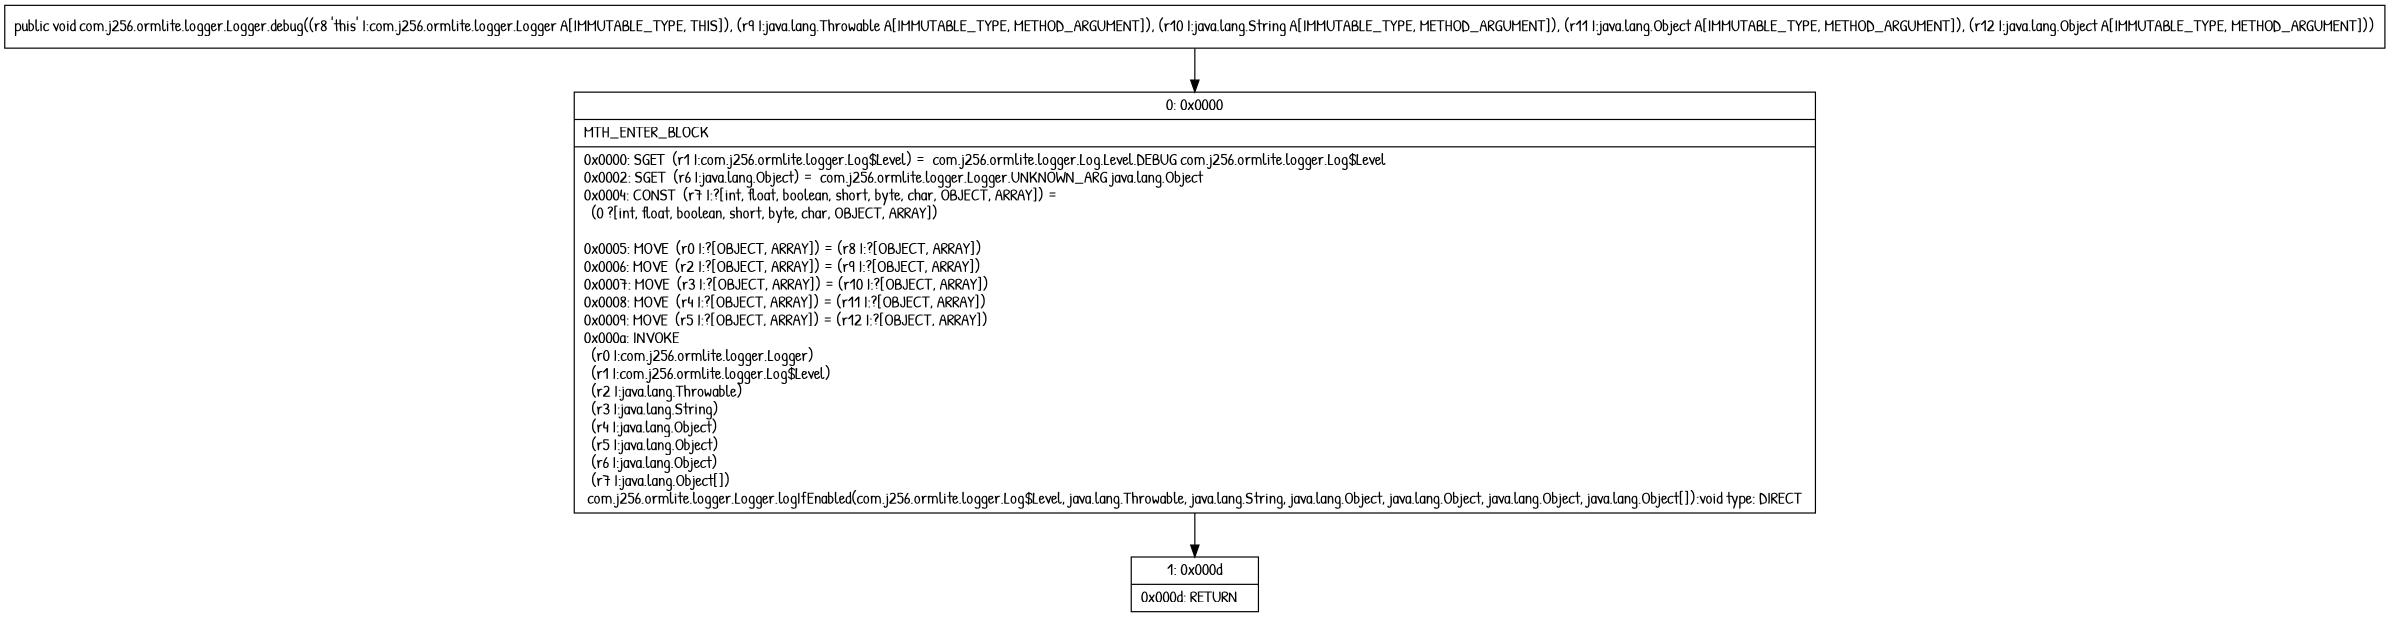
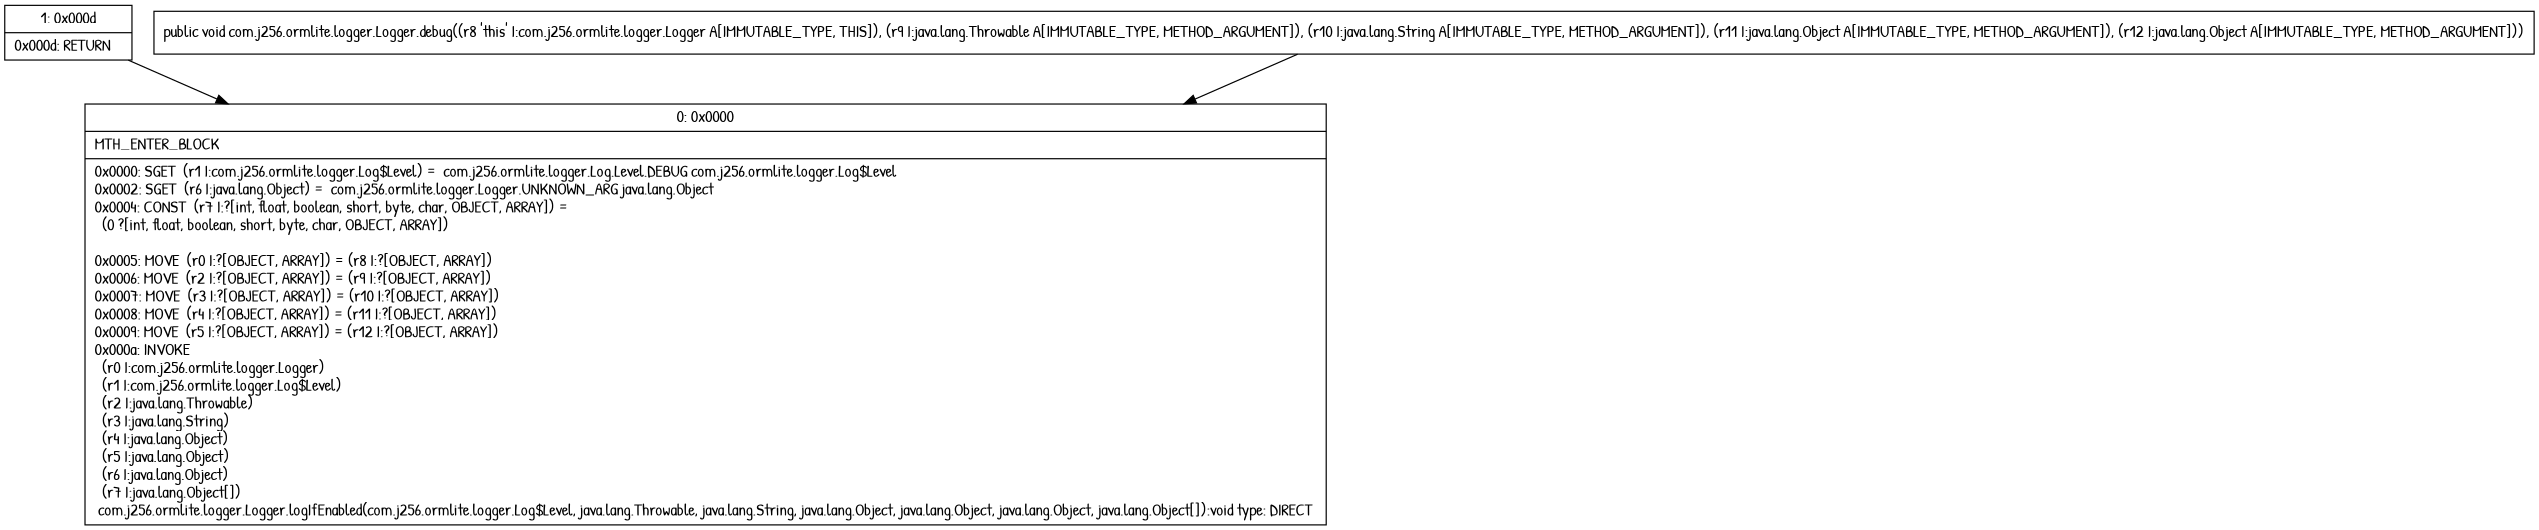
(1195, 529) -> (173, 80)
